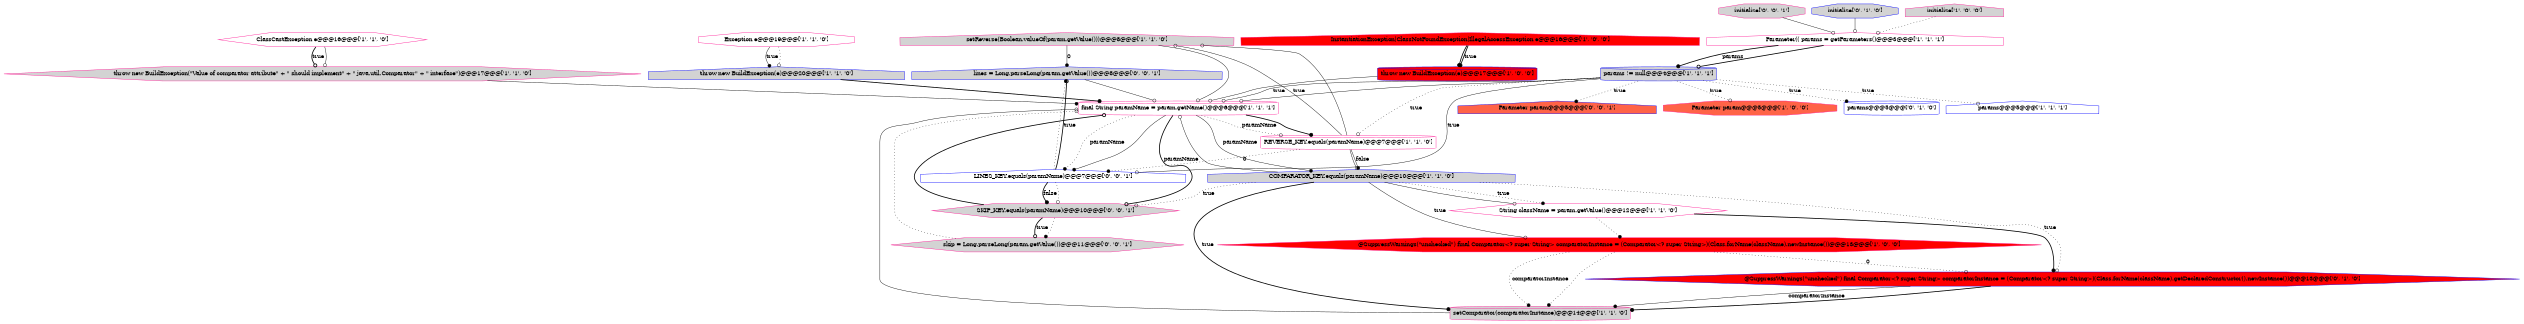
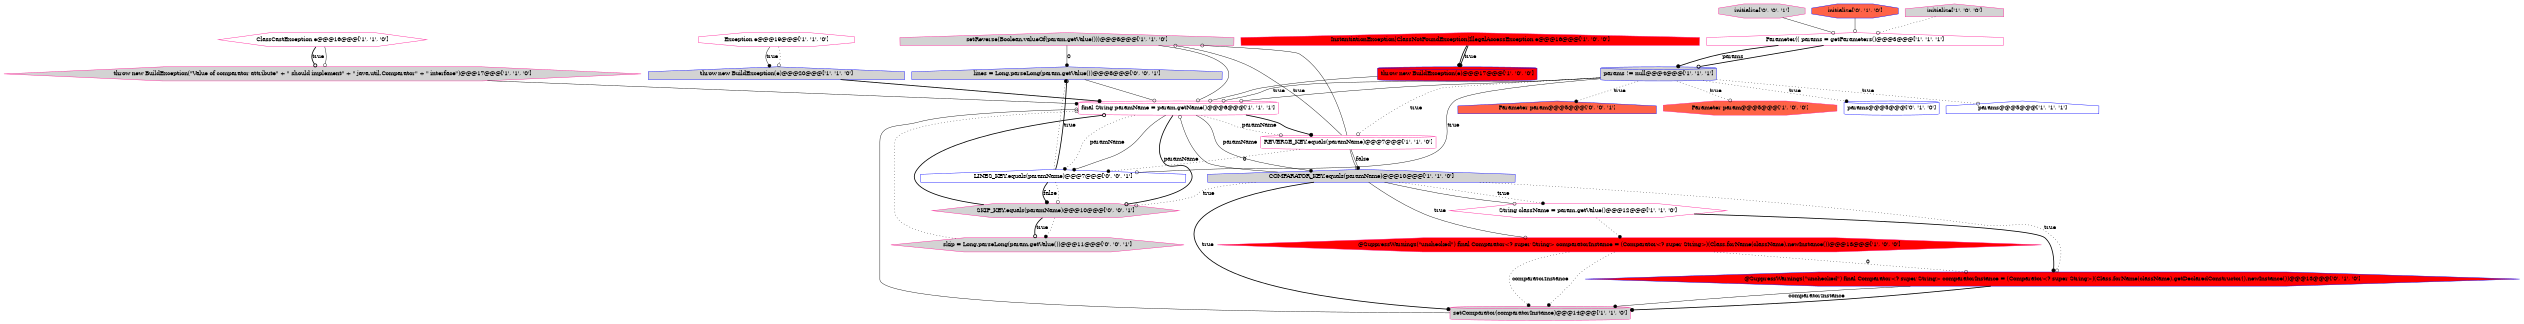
(1855, 11) -> (1855, 11)
